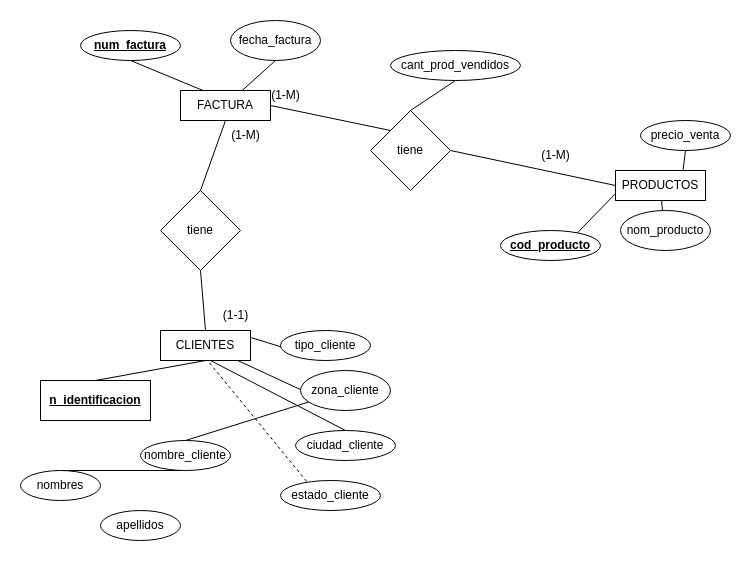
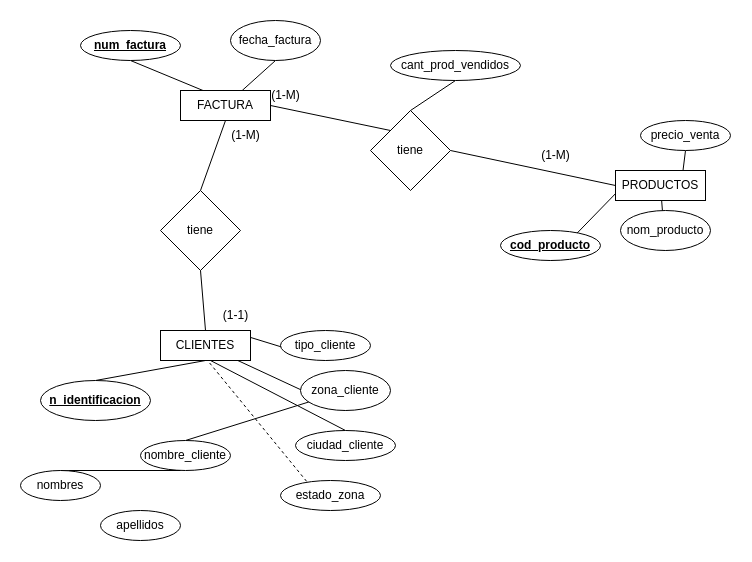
(96, 401) -> (96, 401)
(331, 496) -> (331, 496)
